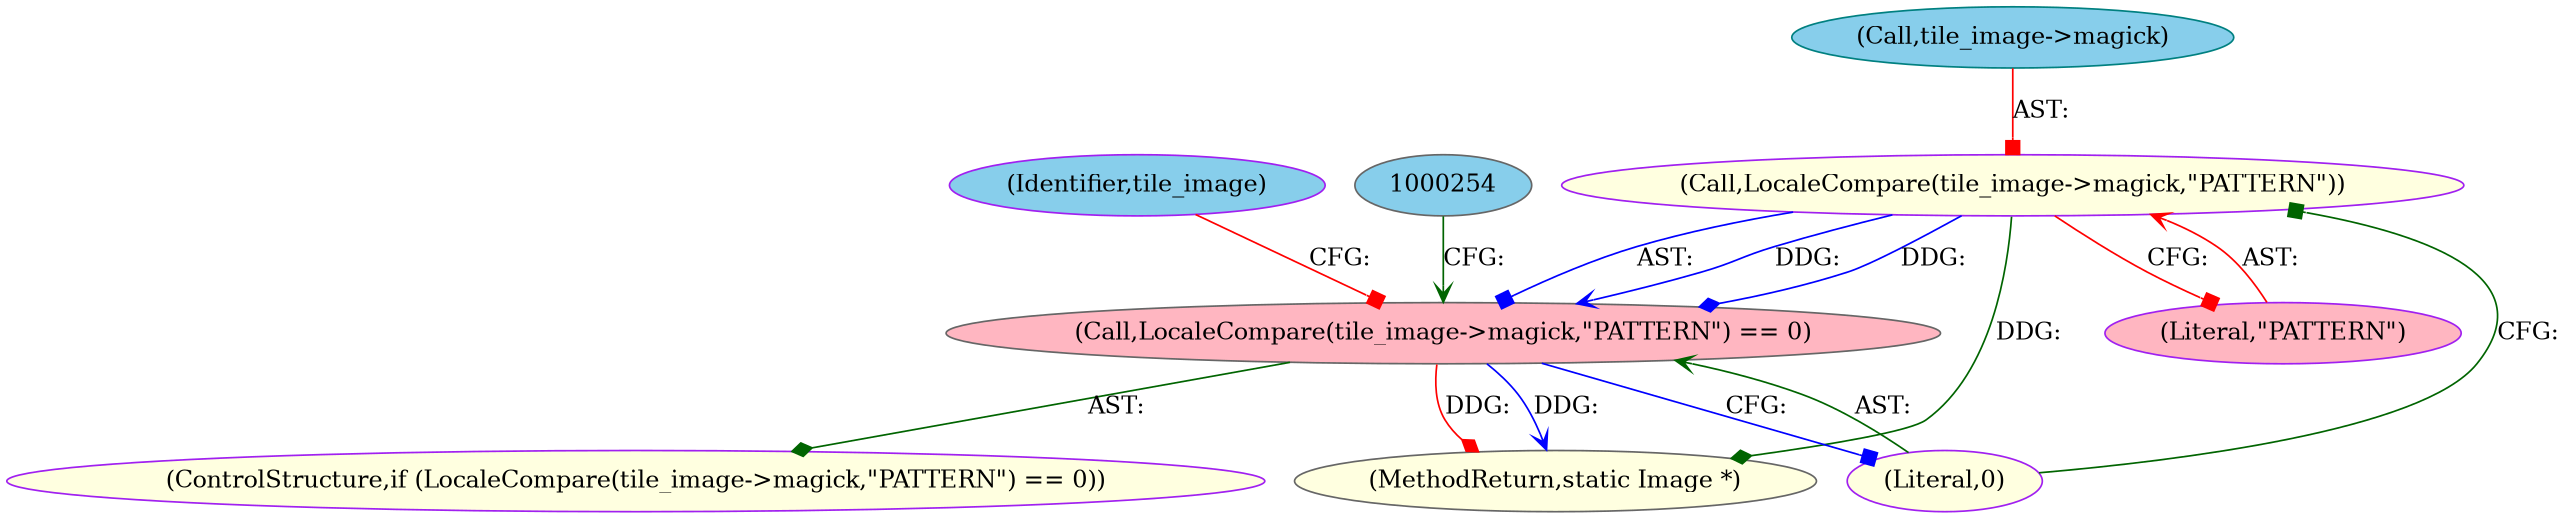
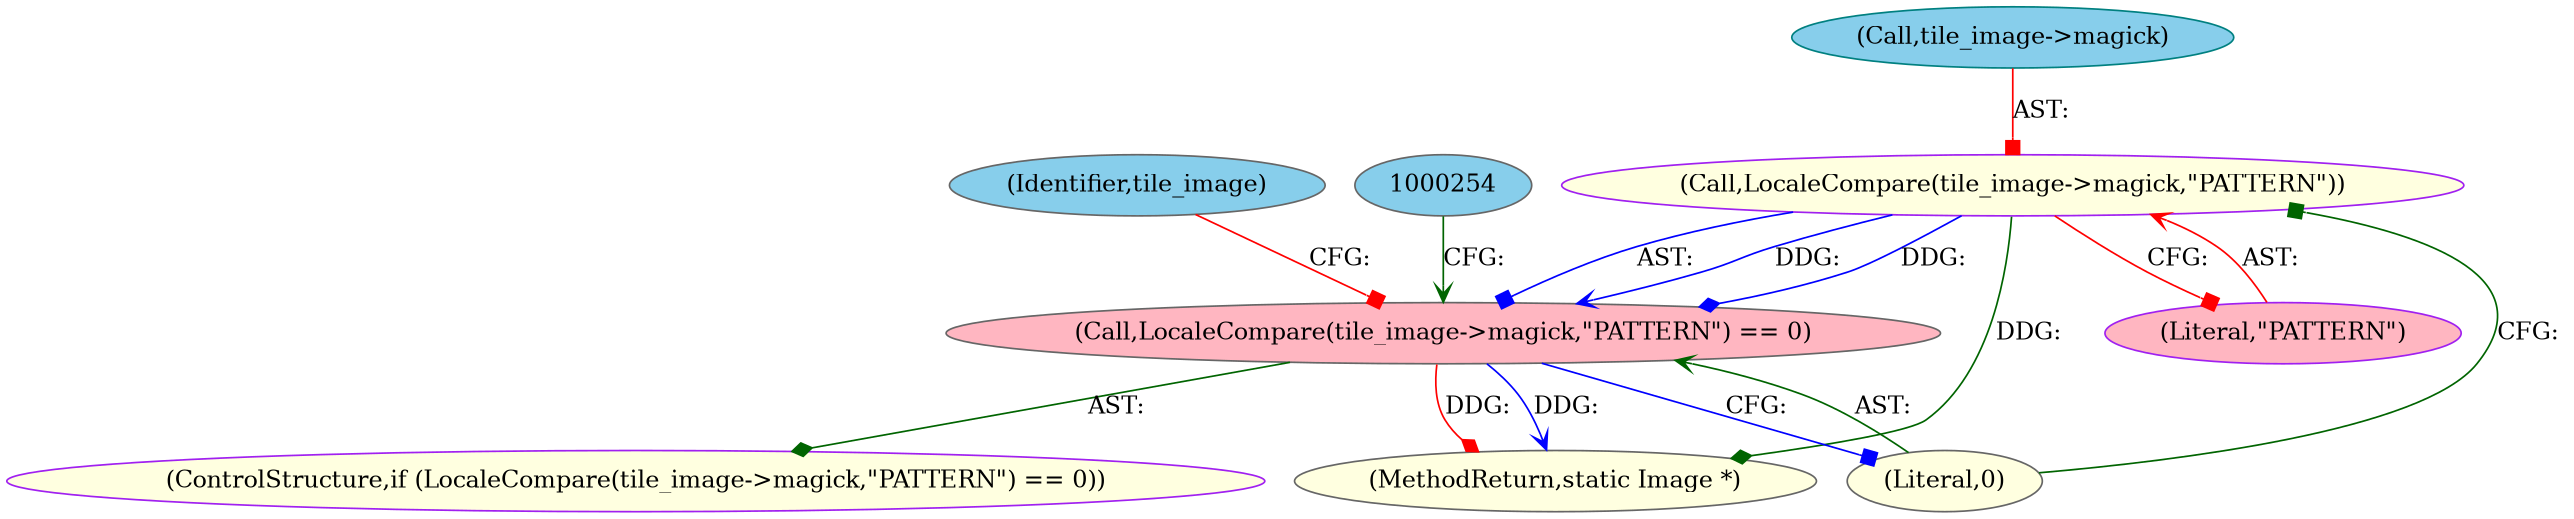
(1137, 185) -> (1137, 185)
(1945, 481) -> (1945, 481)
